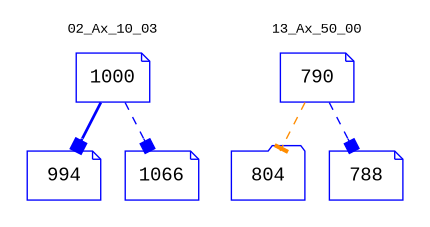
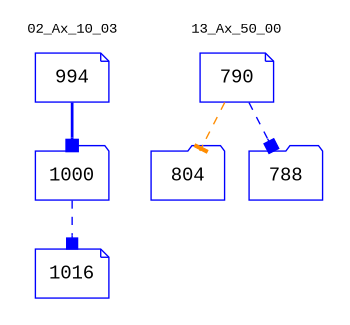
(113, 78) -> (72, 176)
(92, 120) -> (72, 120)
(162, 176) -> (72, 274)
(366, 176) -> (286, 176)
